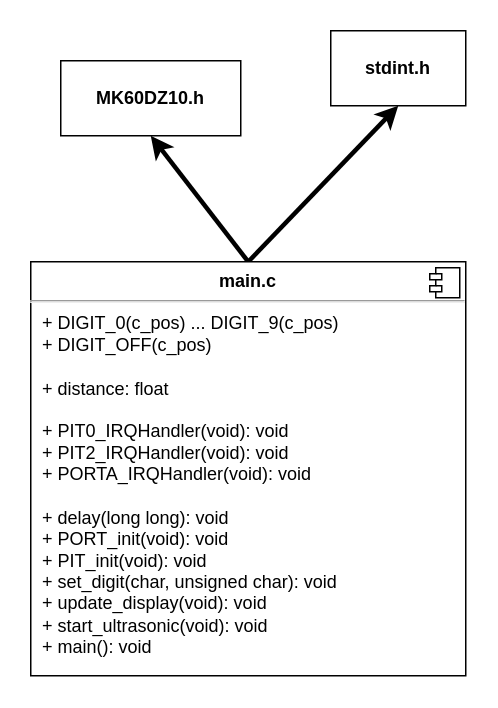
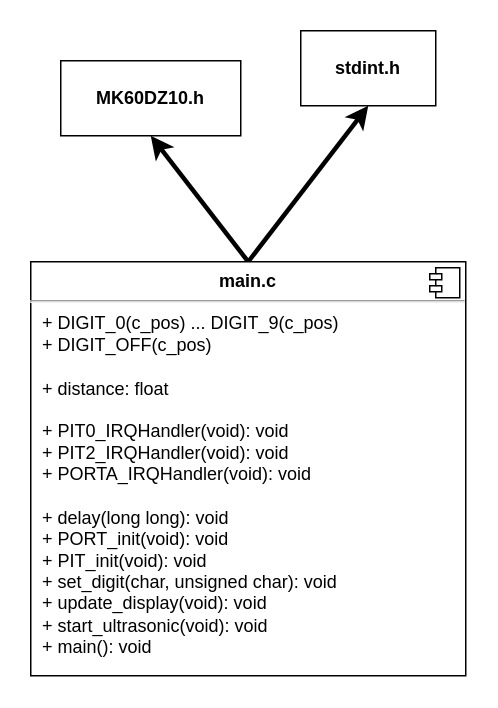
(398, 68) -> (368, 68)
